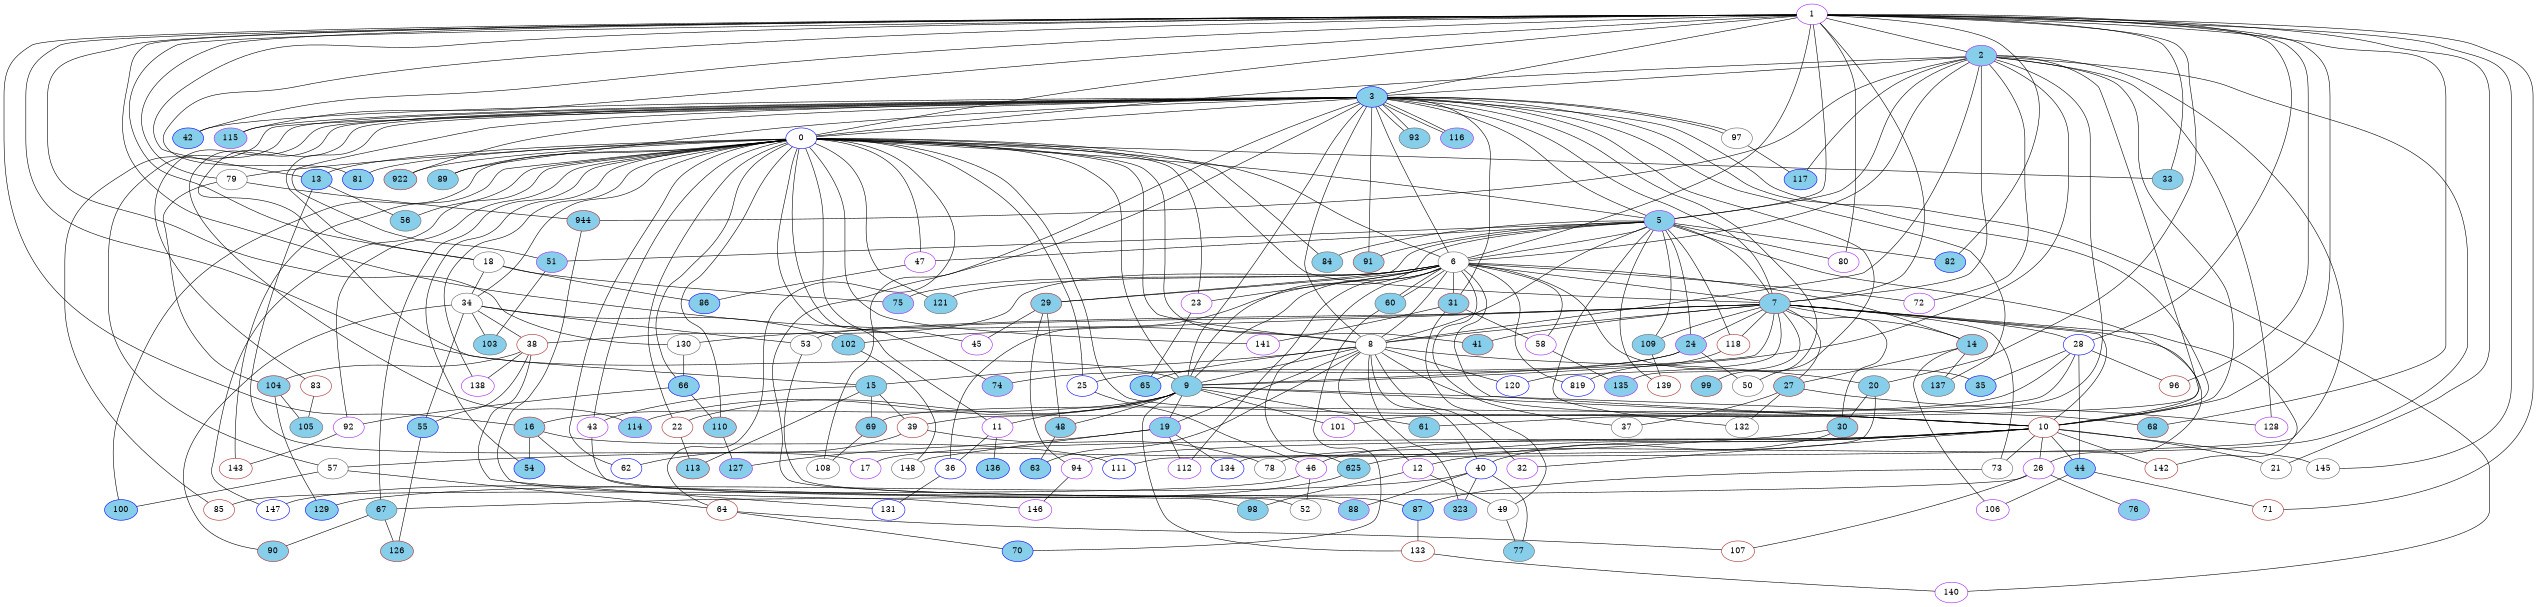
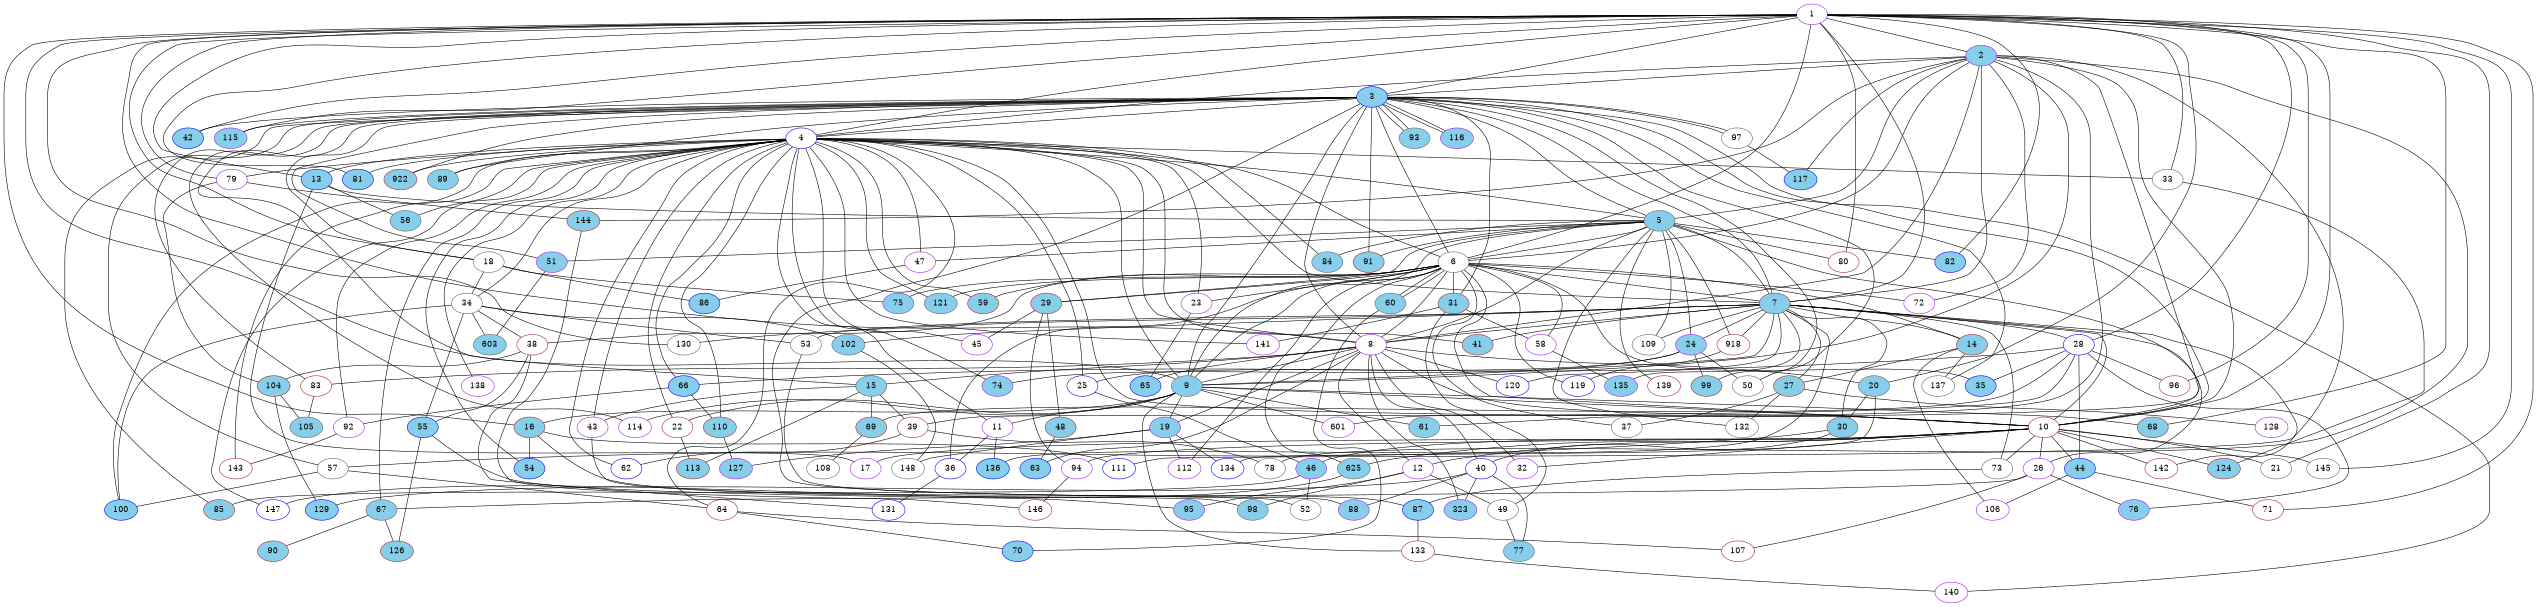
(801, 138) -> (801, 138)
(2209, 171) -> none
(232, 180) -> (232, 180)
(2168, 180) -> (2168, 180)
(1825, 183) -> (1051, 218)
(583, 221) -> (583, 221)
(1659, 221) -> (1659, 221)
(1069, 227) -> none
(1844, 262) -> (1844, 262)
none -> (983, 303)
(490, 345) -> (490, 345)
(1371, 345) -> (1371, 345)
(1649, 345) -> (1649, 345)
(1733, 345) -> (1733, 345)
(505, 365) -> none
(1656, 365) -> none
none -> (1699, 365)
none -> (844, 368)
(260, 369) -> (231, 338)
(684, 369) -> (1382, 370)
(1578, 386) -> (1578, 386)
(1938, 386) -> (1938, 386)
(1120, 411) -> none
none -> (2314, 422)
(635, 427) -> (635, 427)
(1338, 427) -> (1338, 427)
none -> (1286, 452)
(1311, 469) -> (1311, 469)
none -> (2224, 469)
(219, 510) -> (219, 510)
(1035, 510) -> (1035, 510)
none -> (1189, 510)
